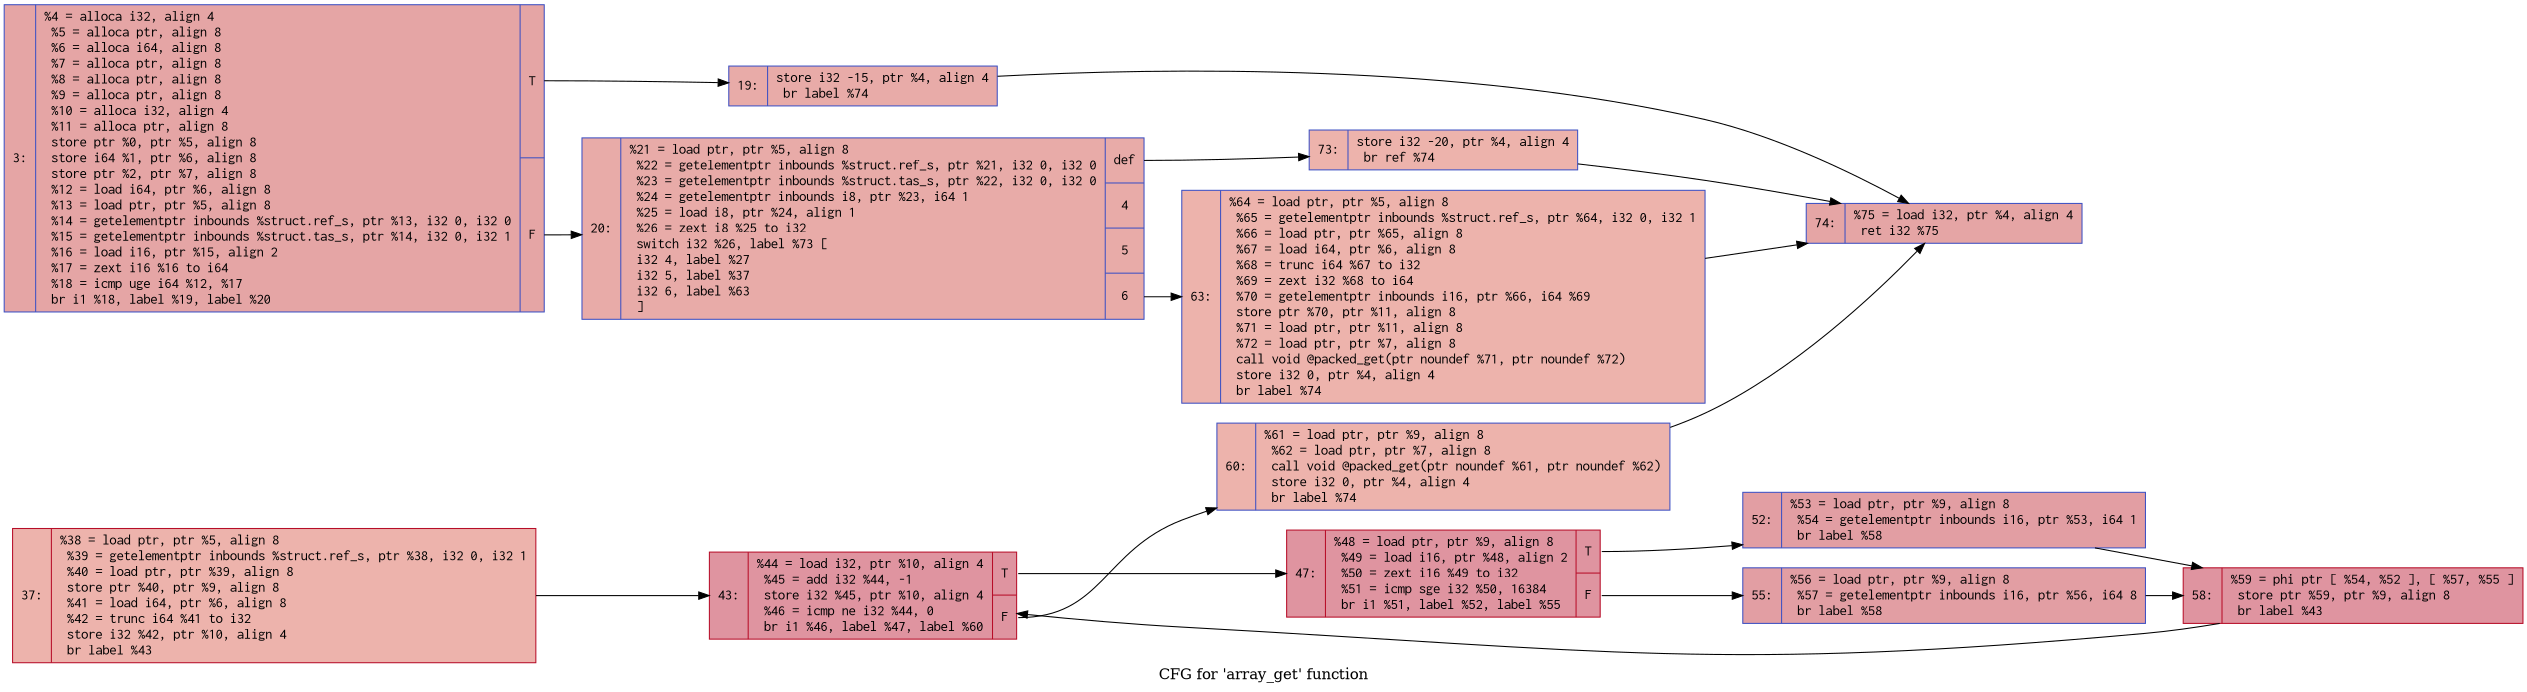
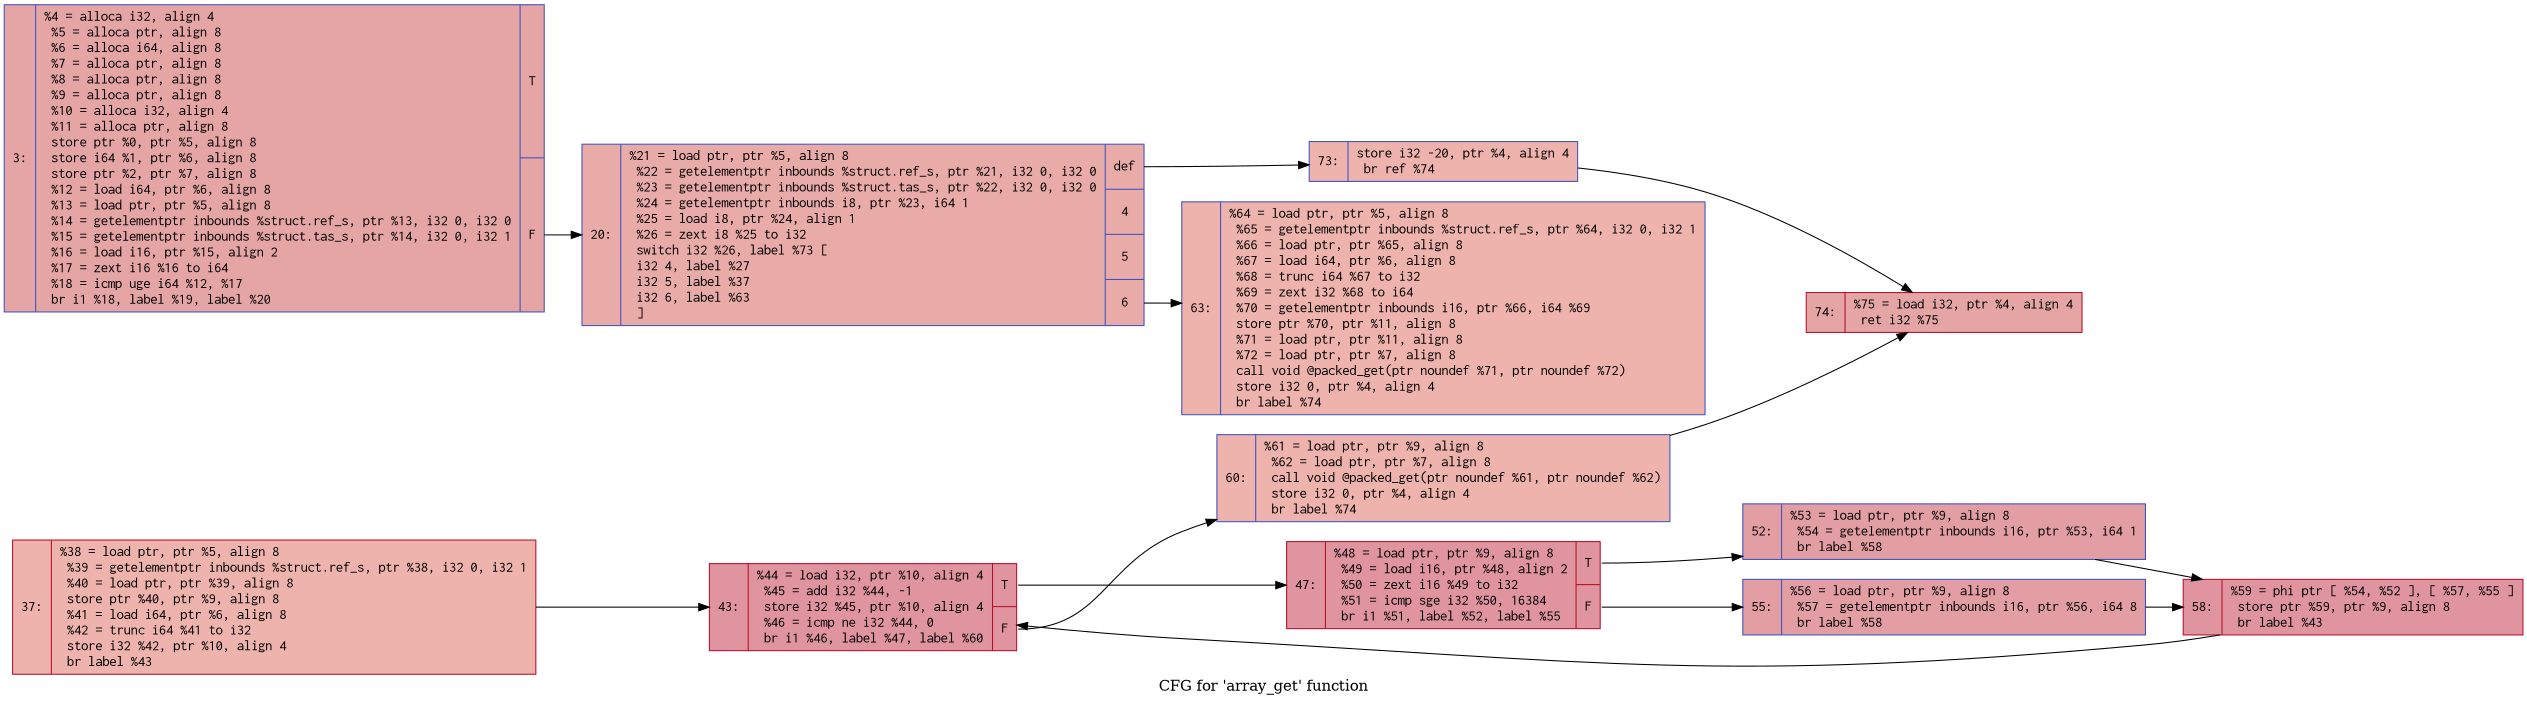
(863, 86) -> none
(1944, 223) -> (1944, 312)
(1751, 252) -> none
